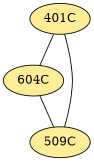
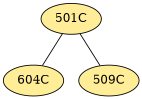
(60, 19) -> (71, 19)
(47, 111) -> none
